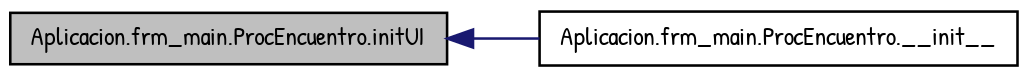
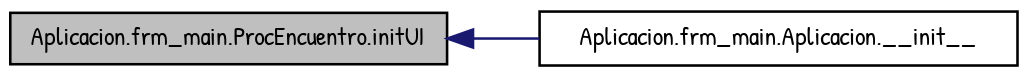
(779, 39) -> (779, 39)
